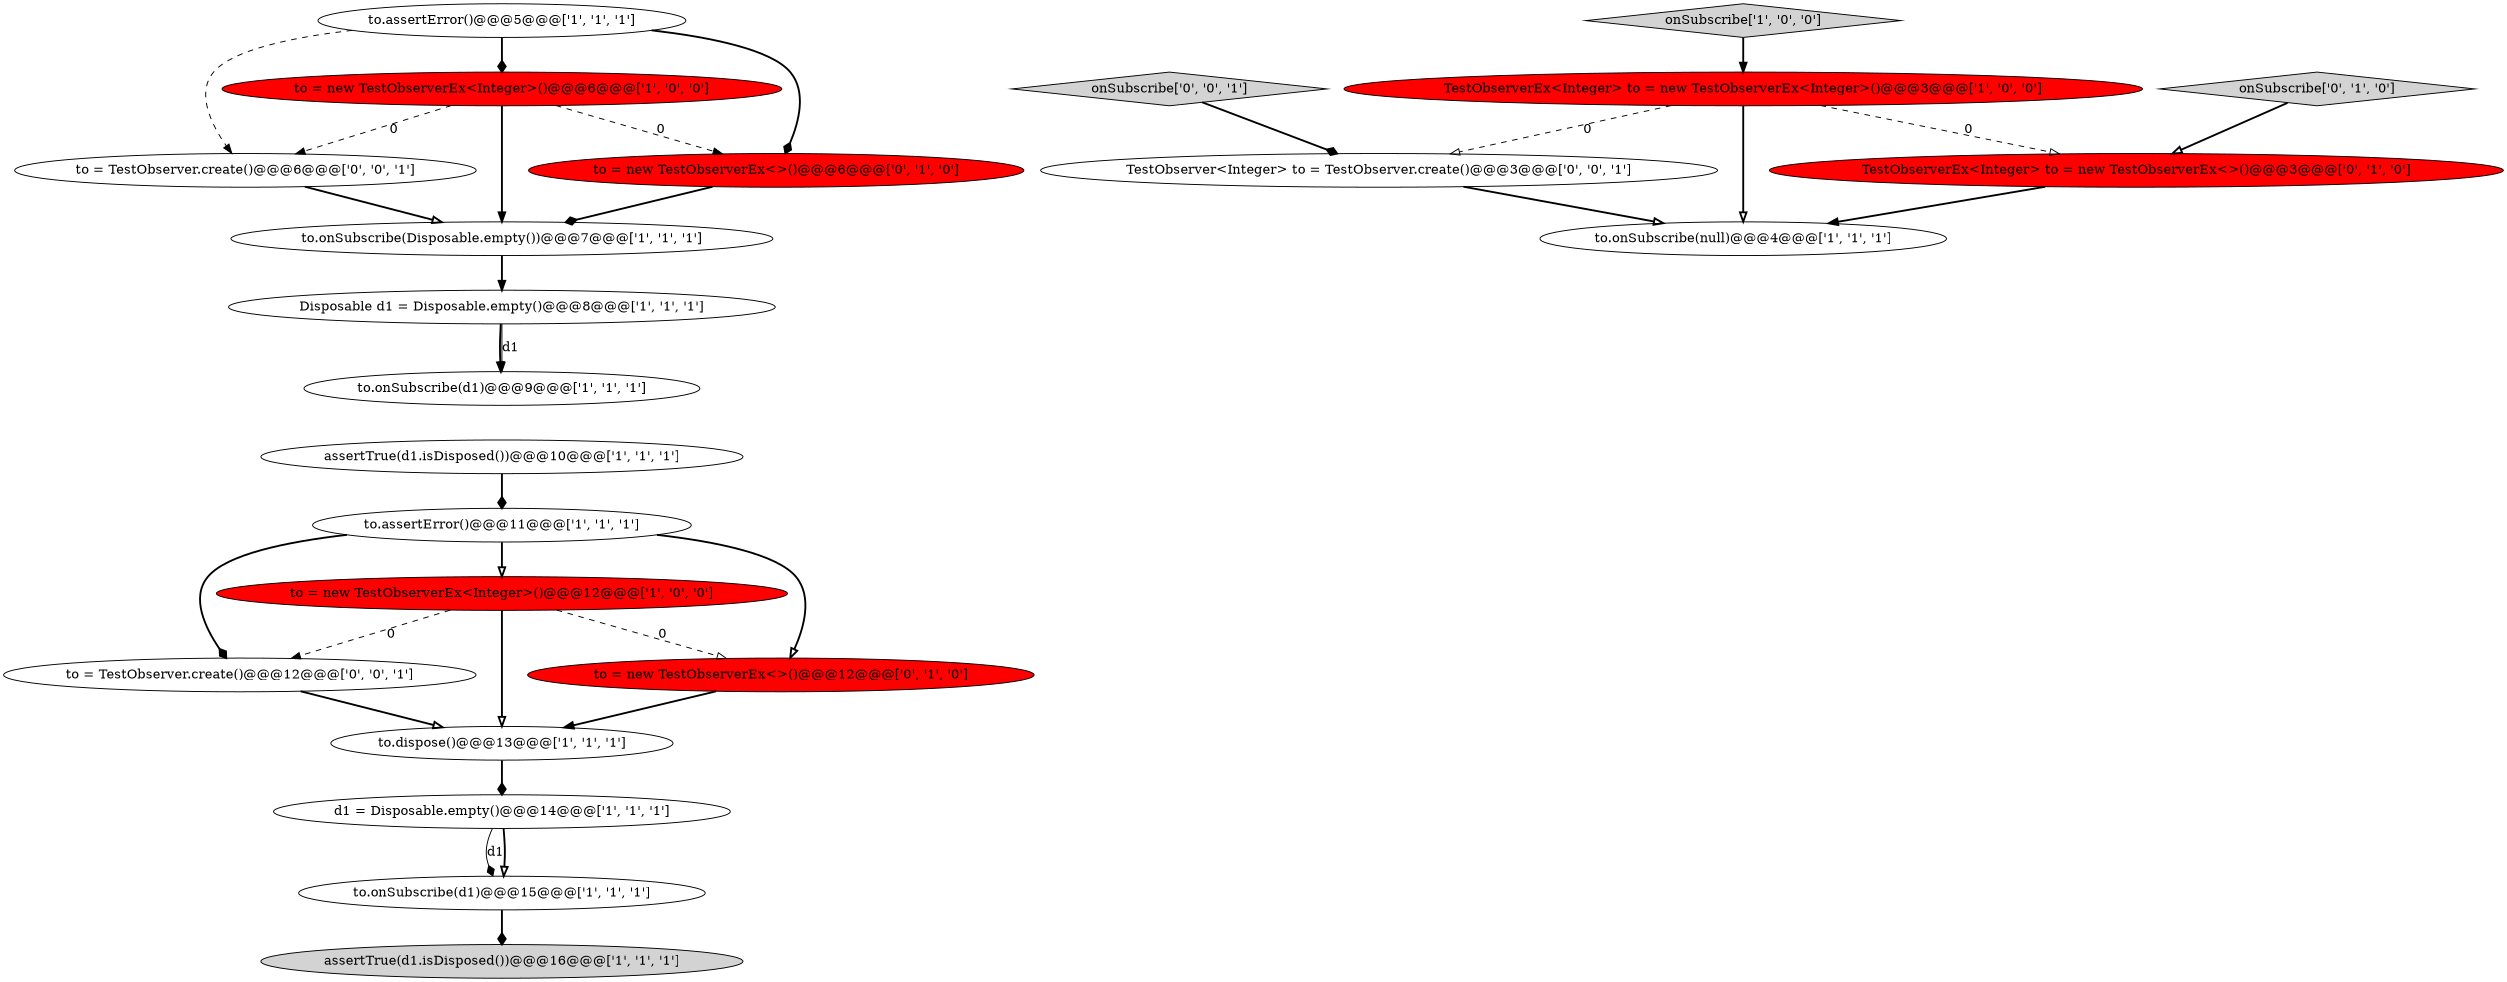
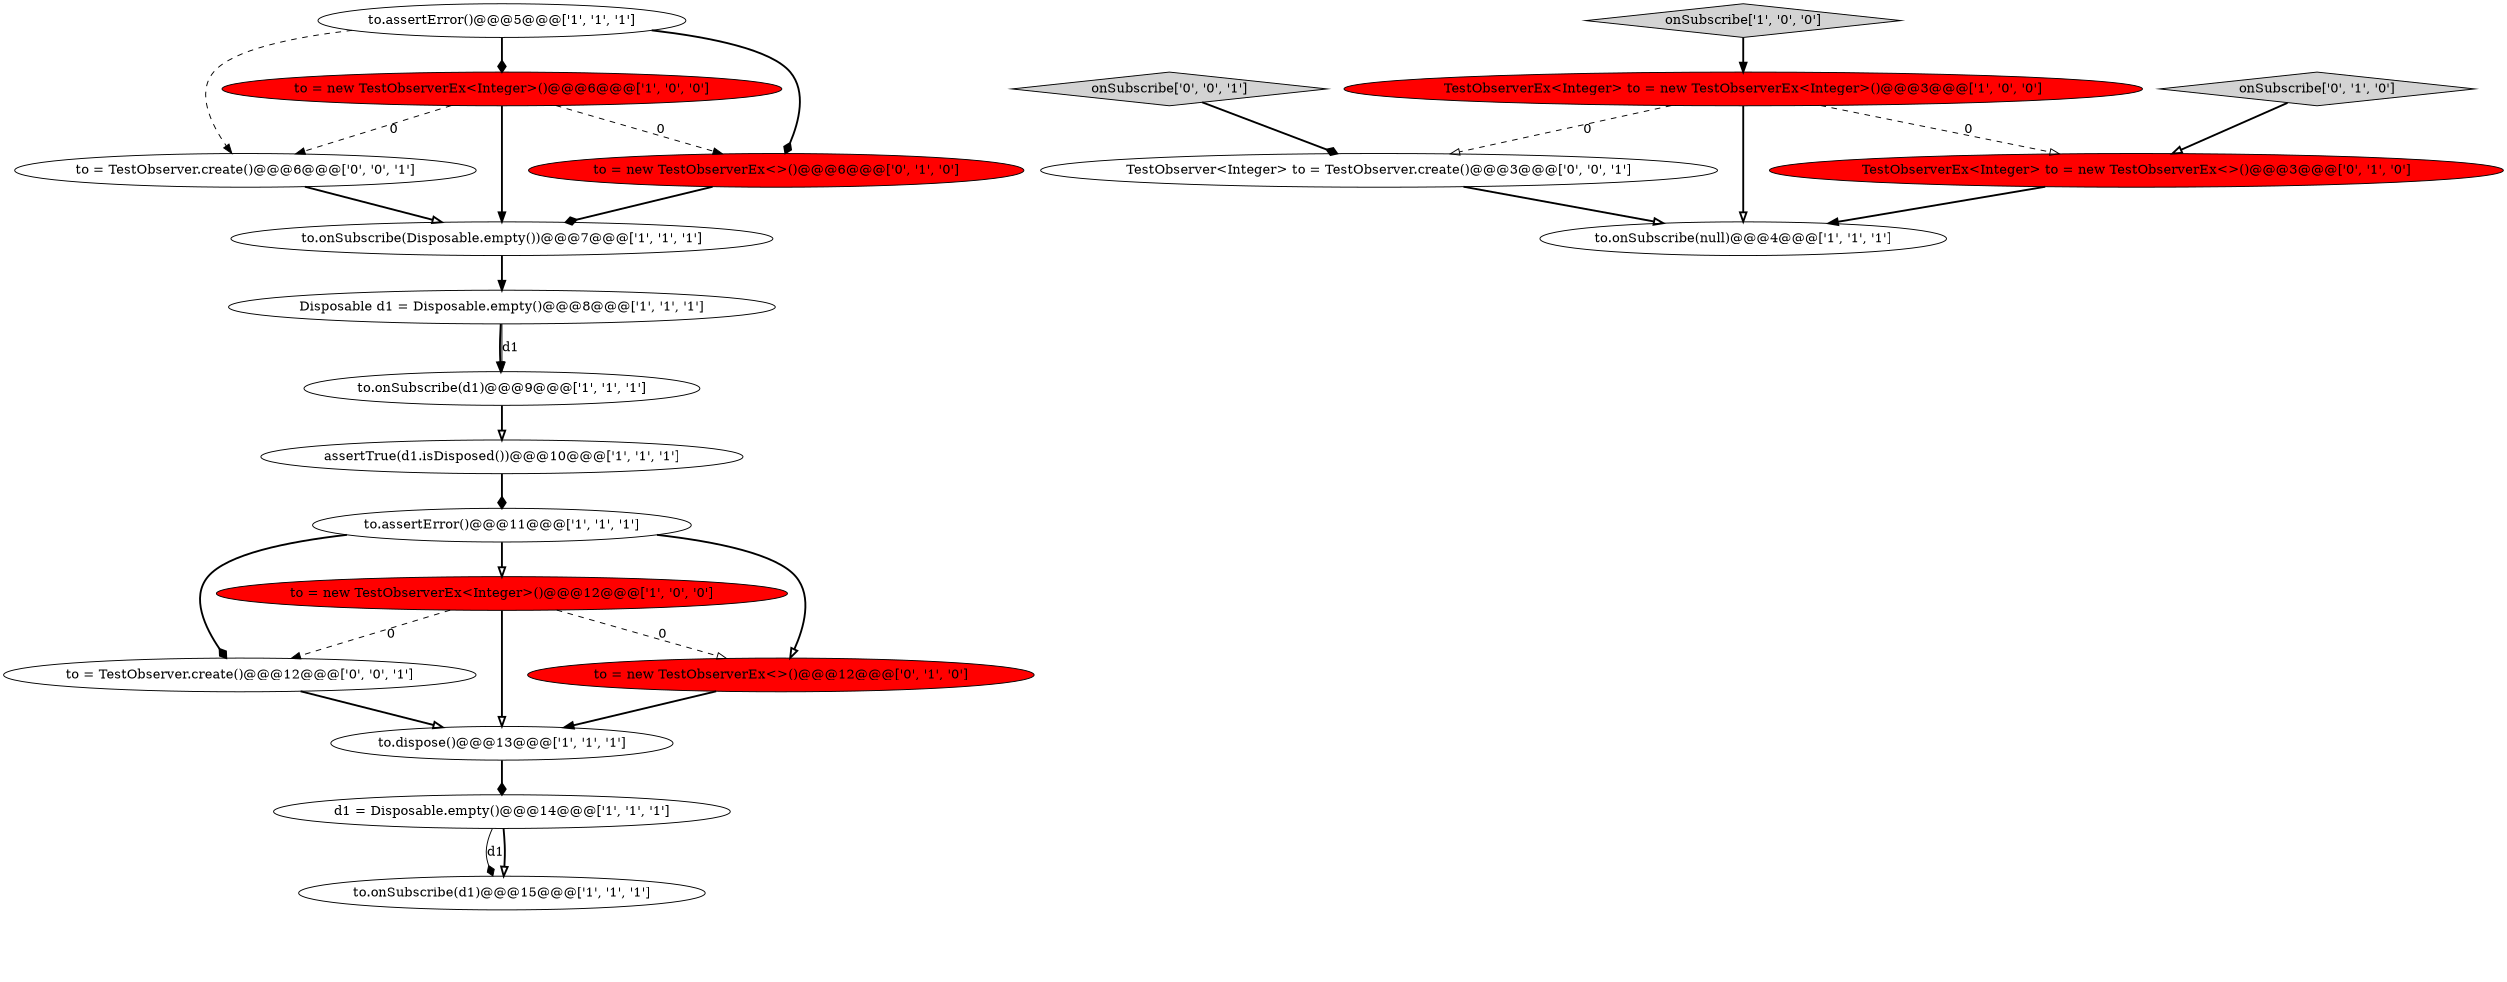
none -> (502, 418)
(502, 961) -> none
